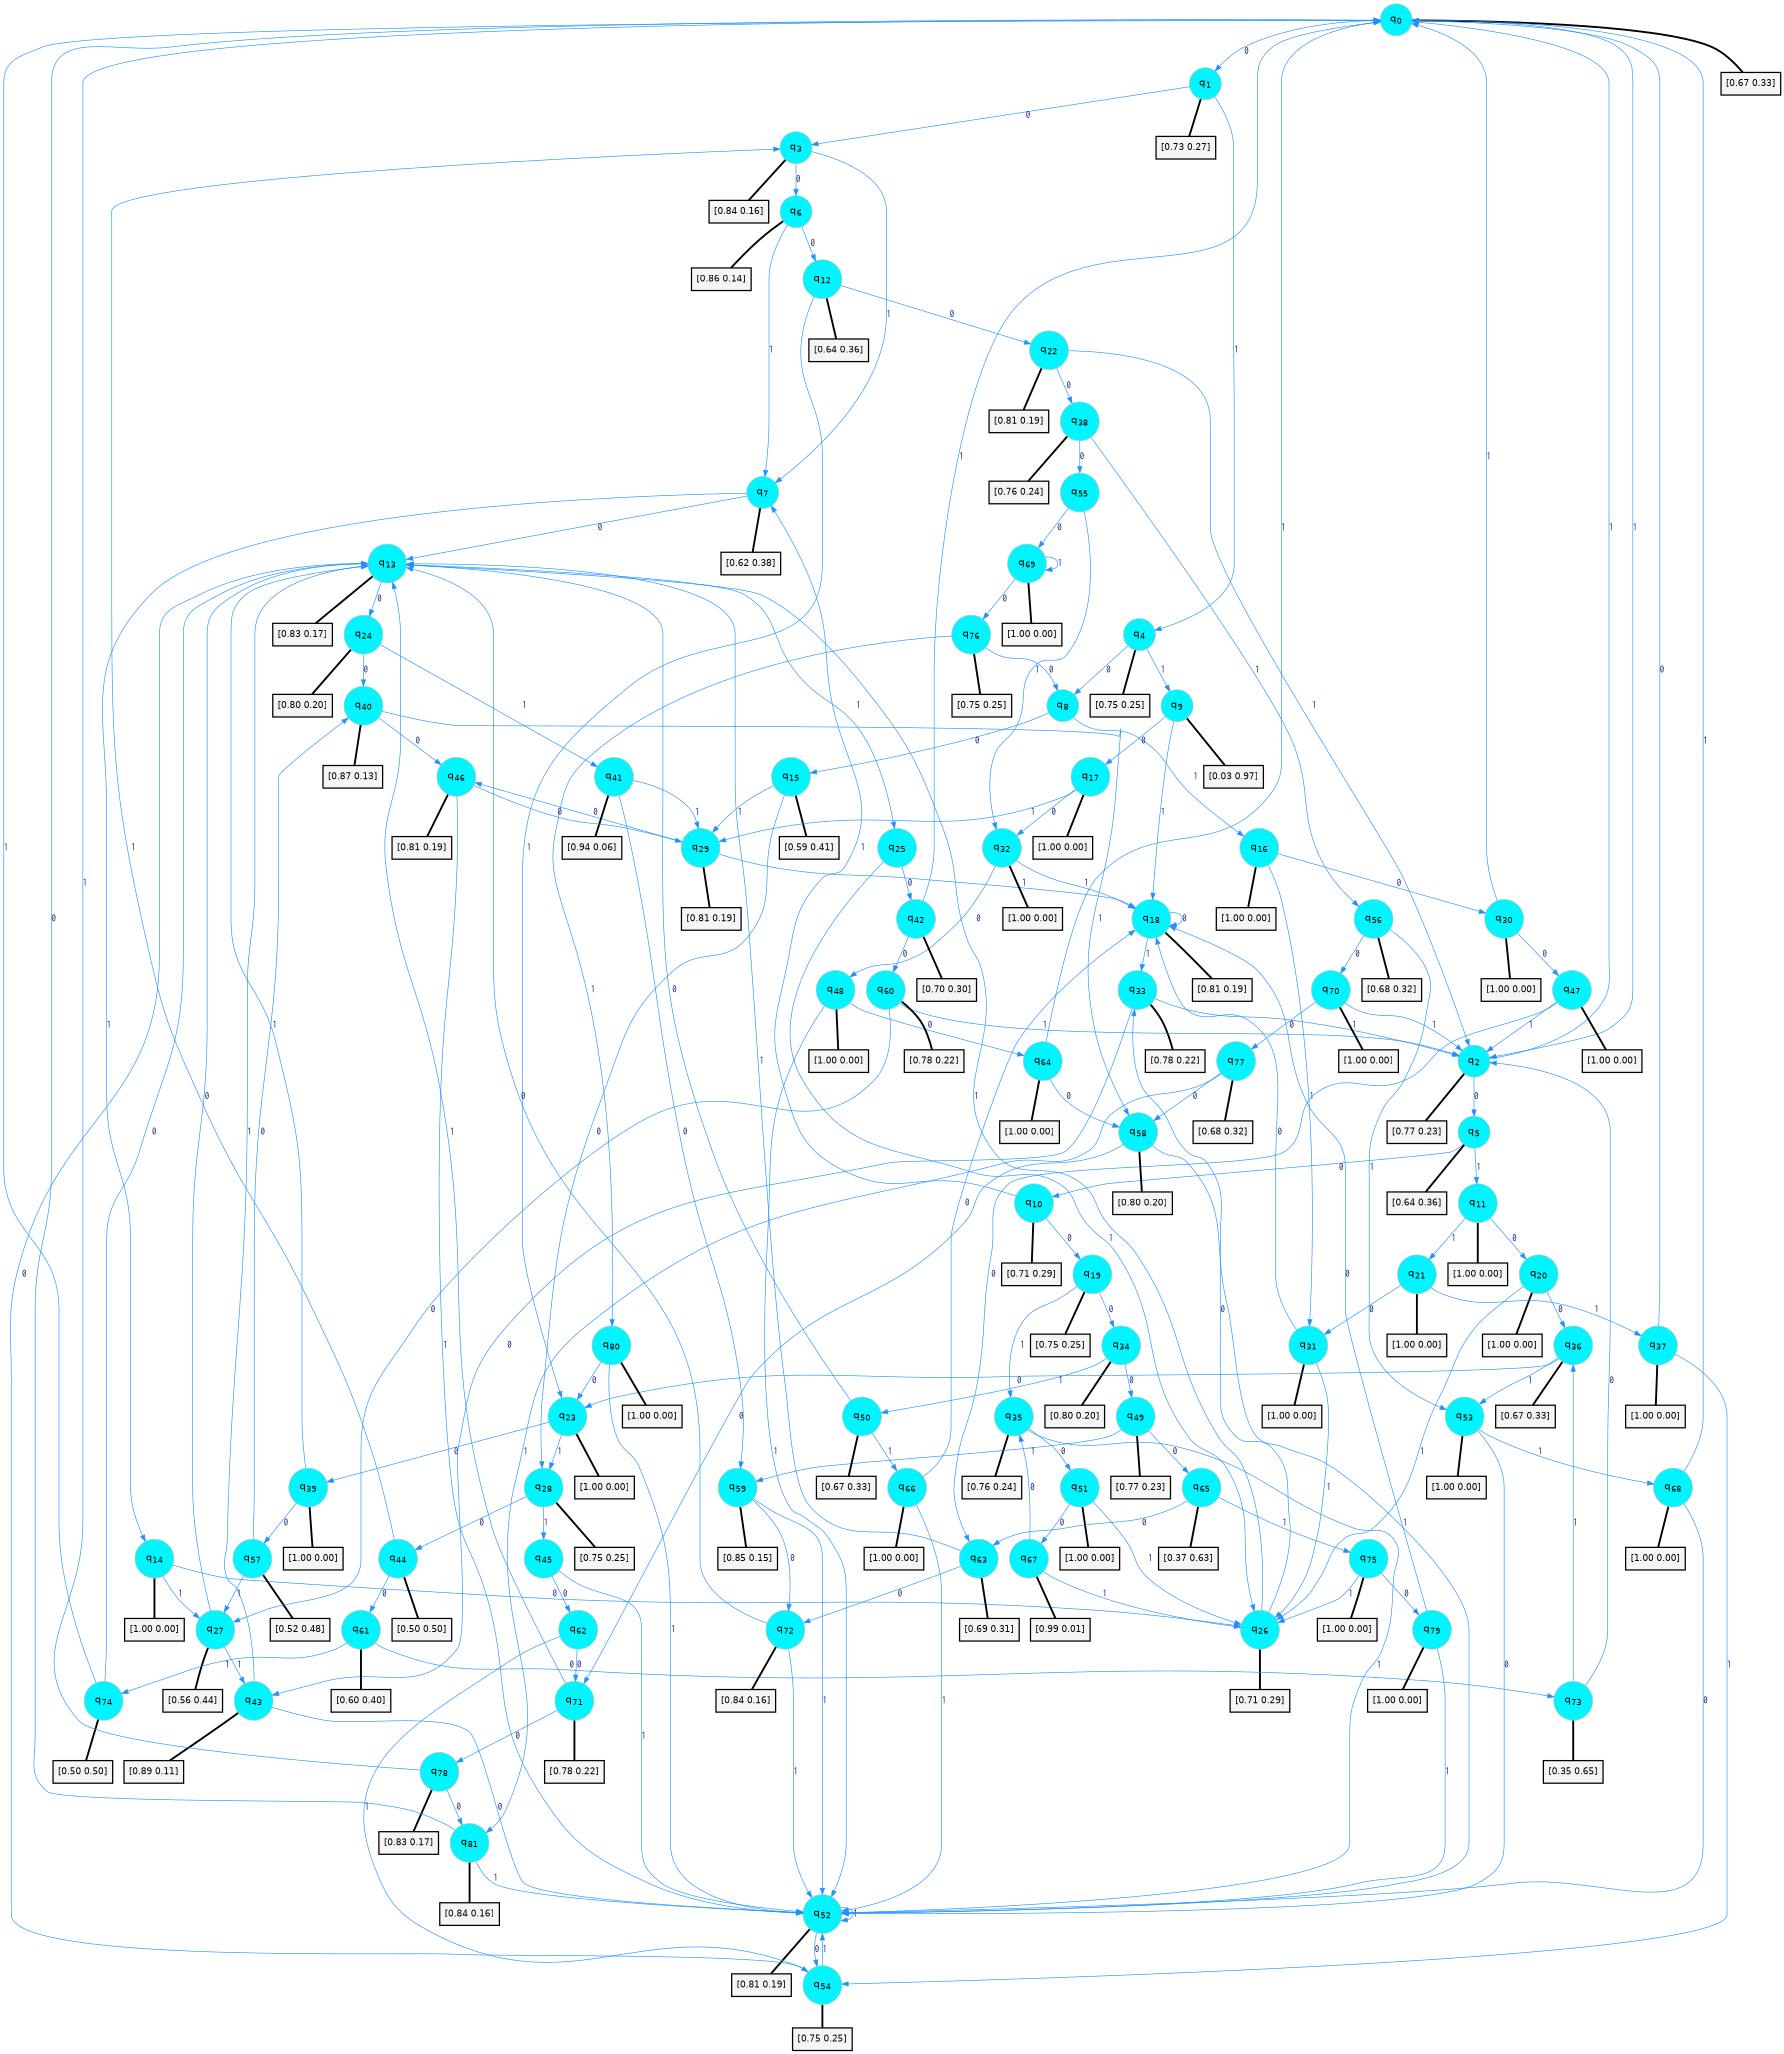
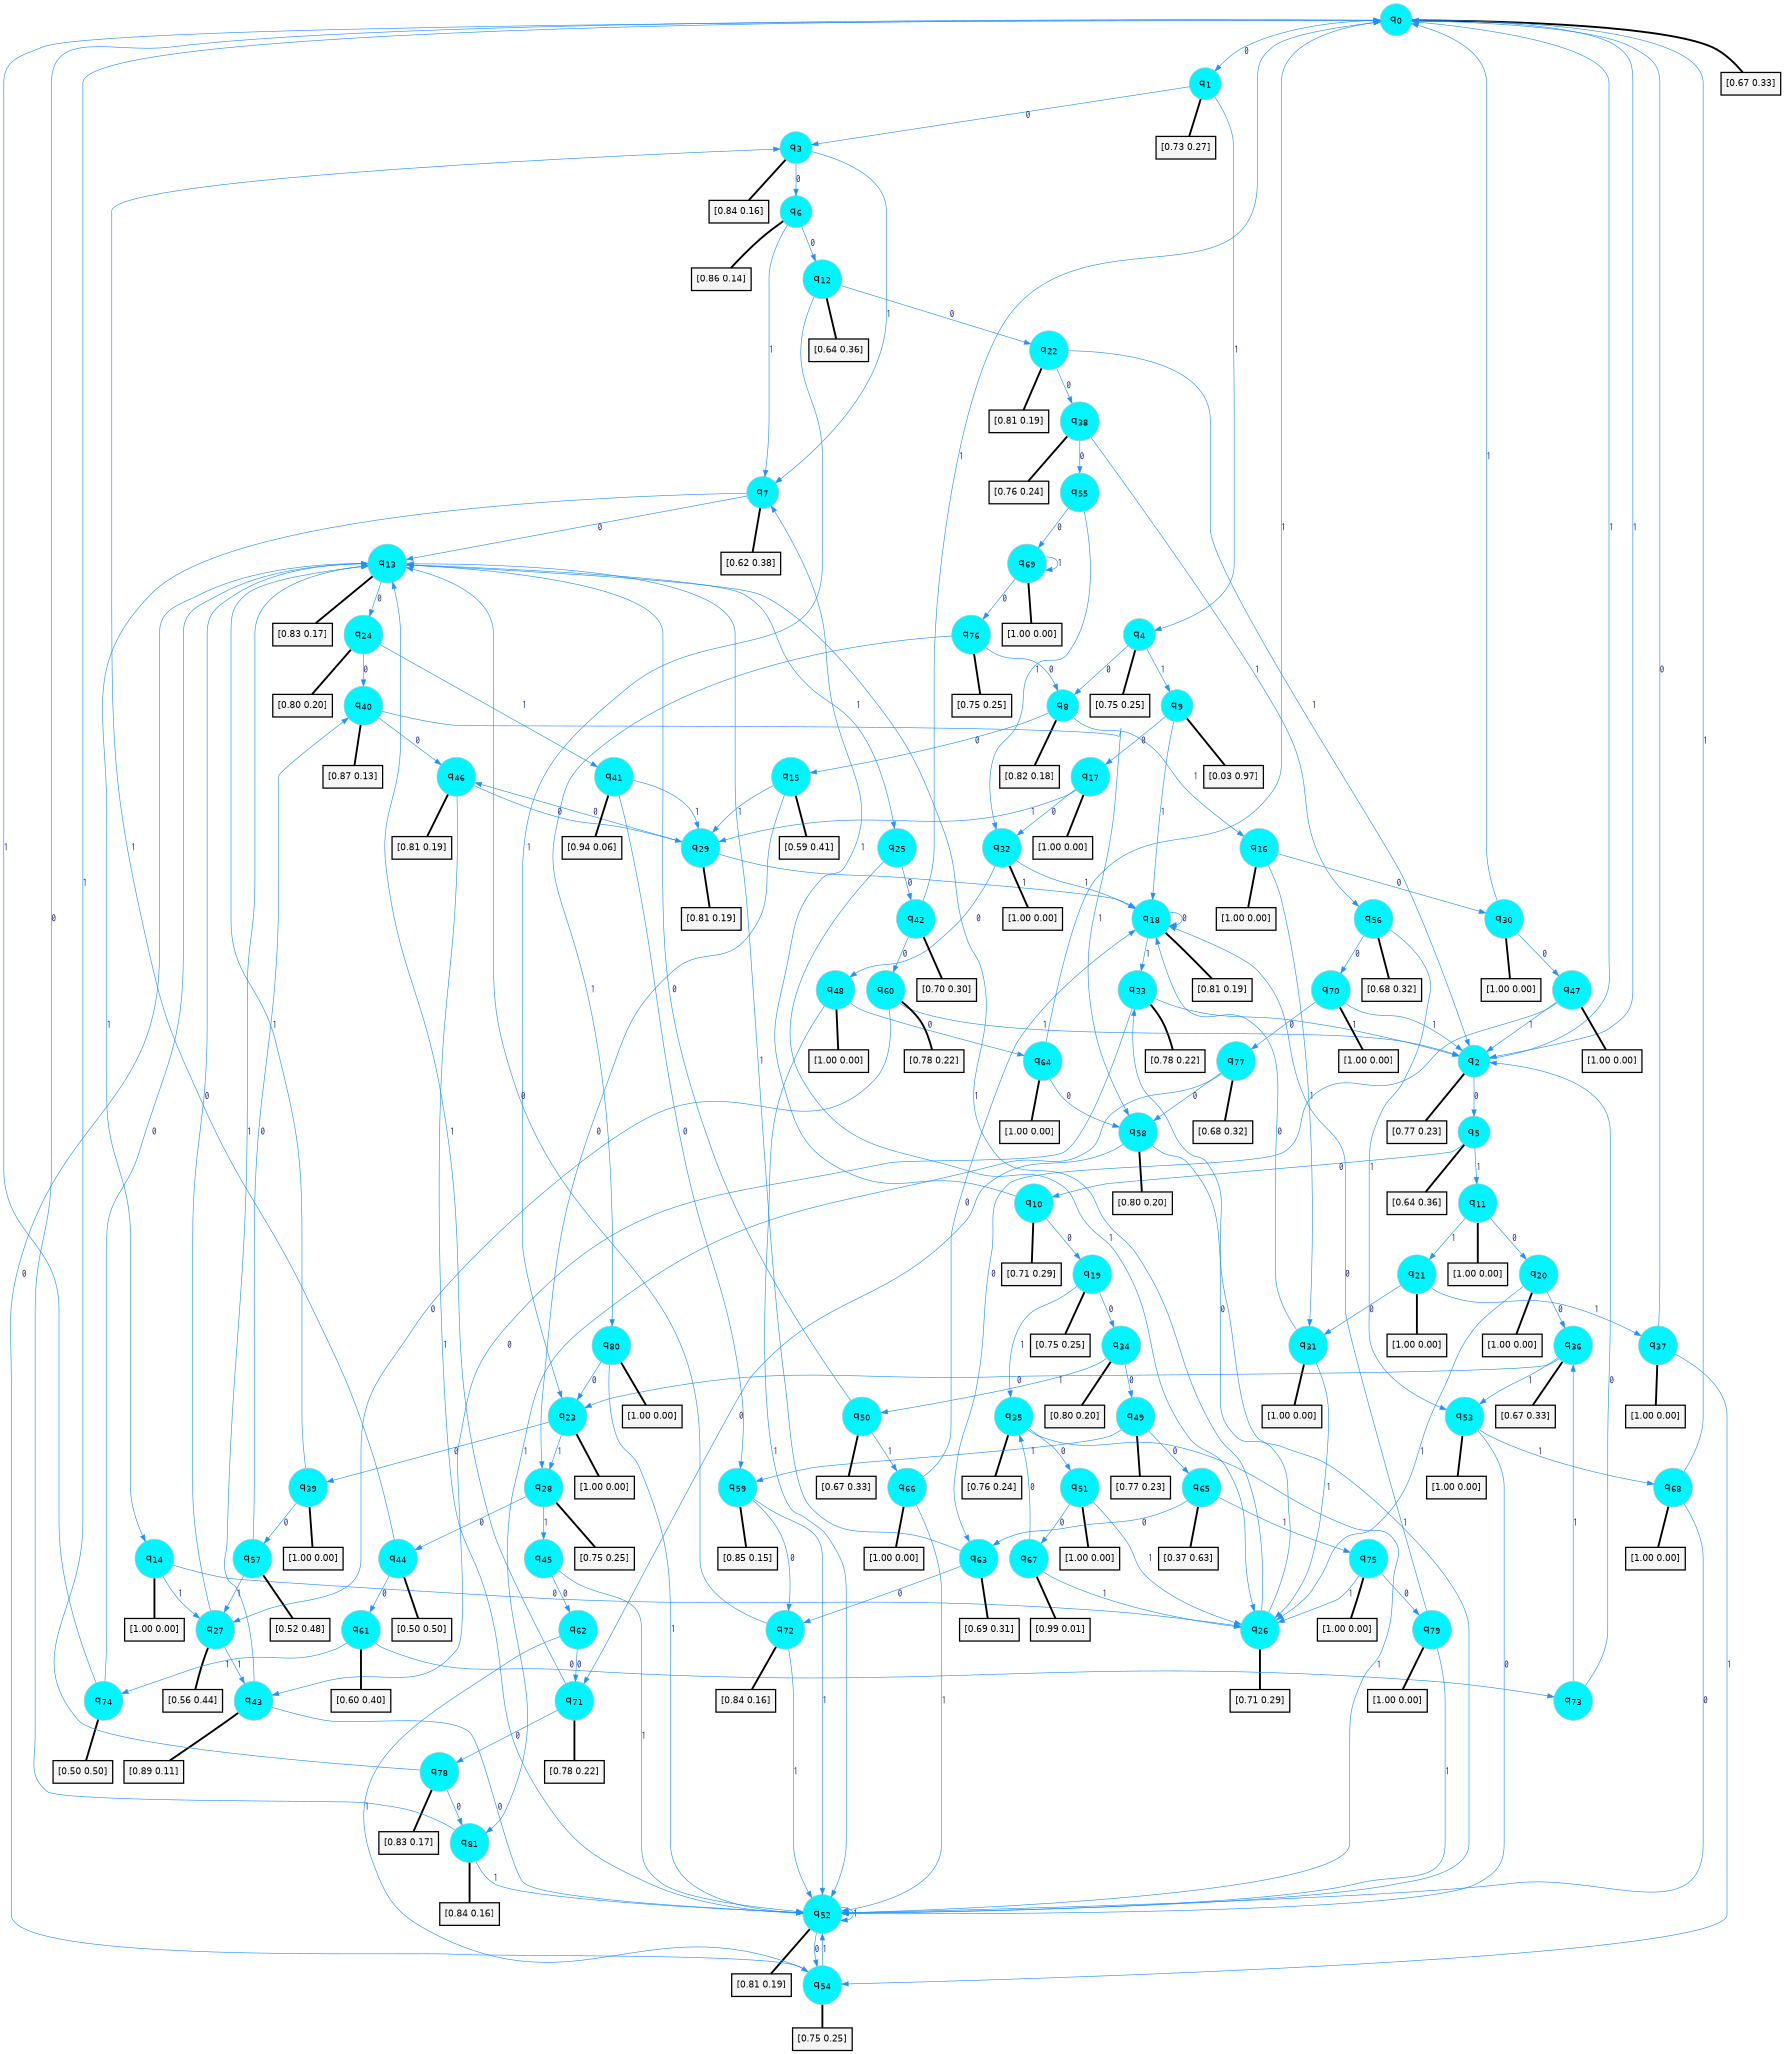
none -> (1030, 777)
(1573, 1772) -> none
